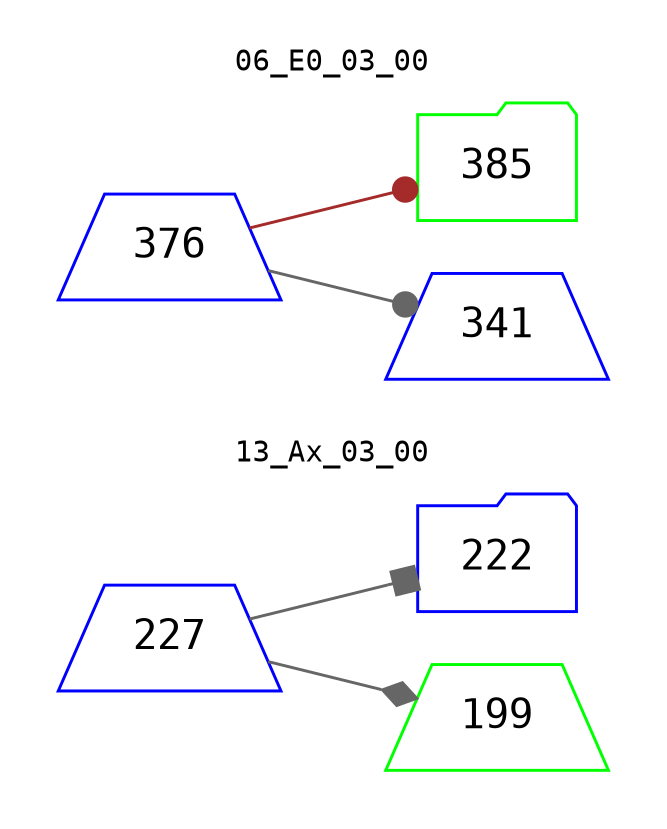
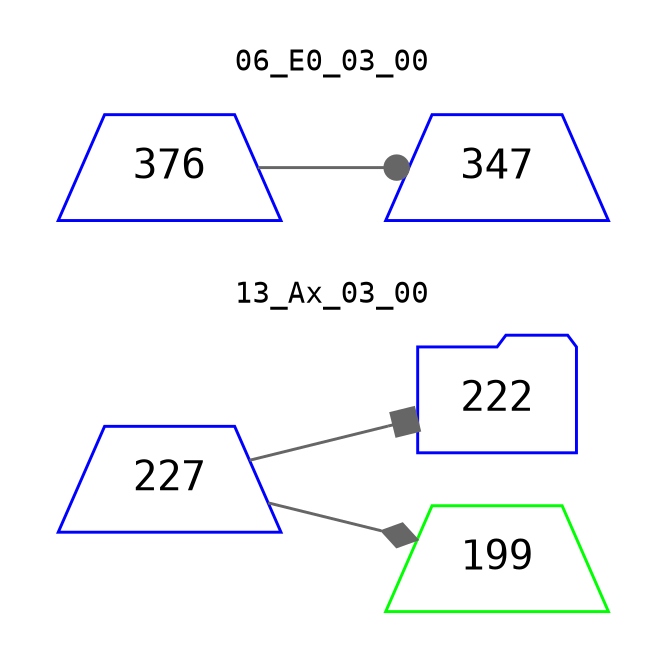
(497, 168) -> none
(497, 326) -> (497, 168)
